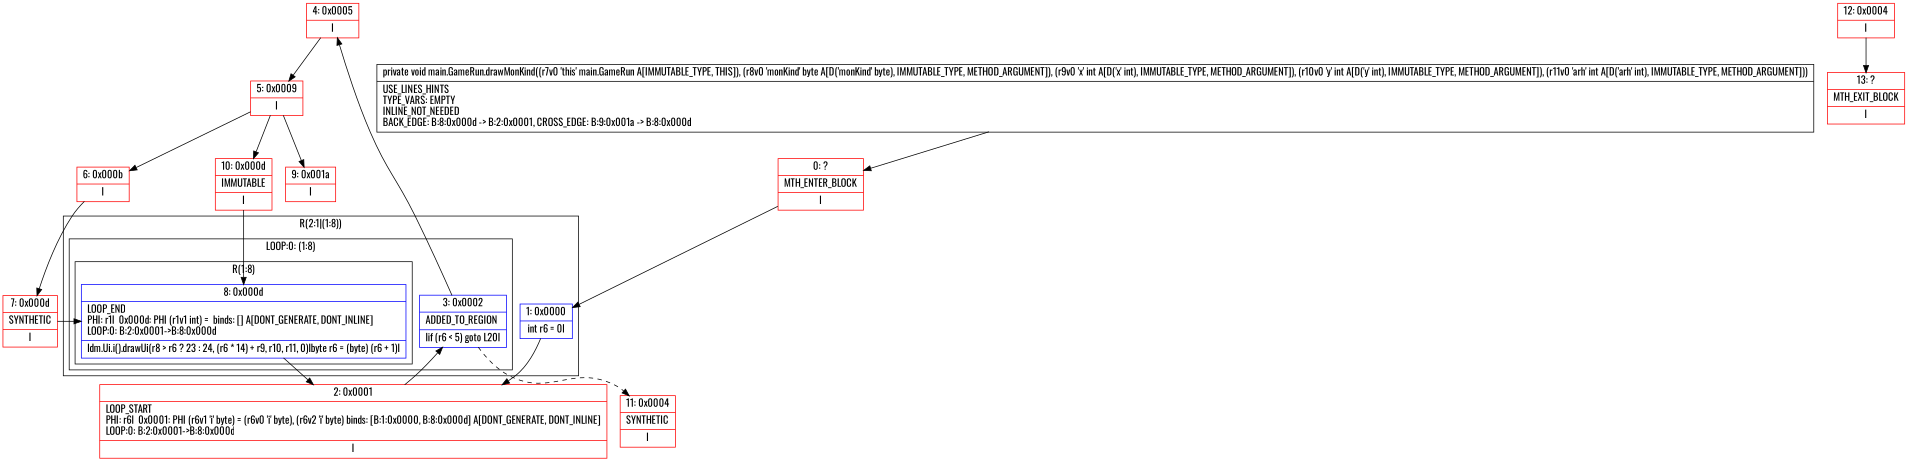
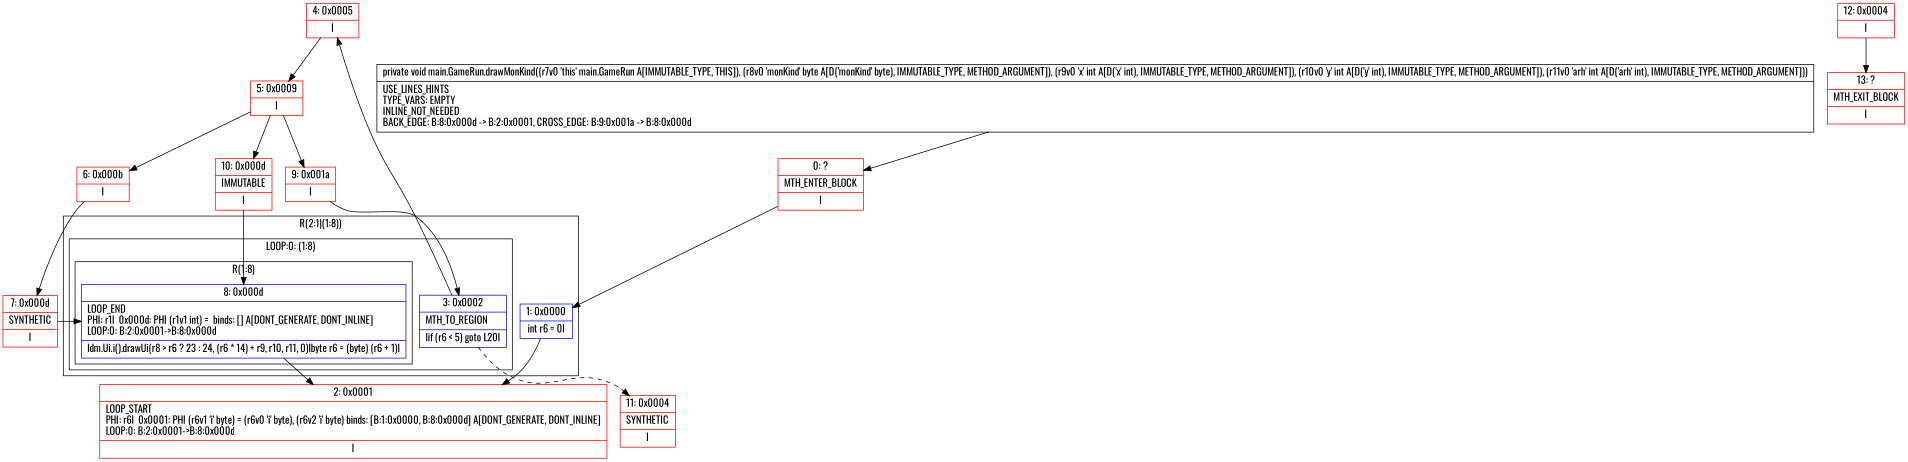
(462, 321) -> (457, 321)
(426, 365) -> (424, 223)
